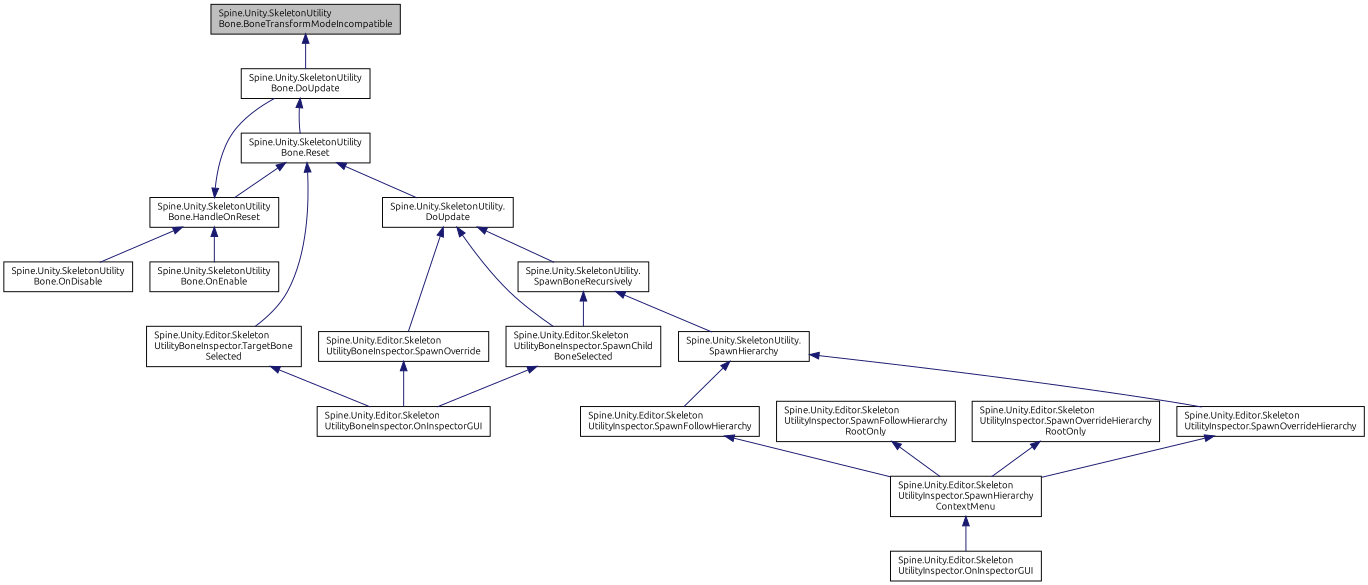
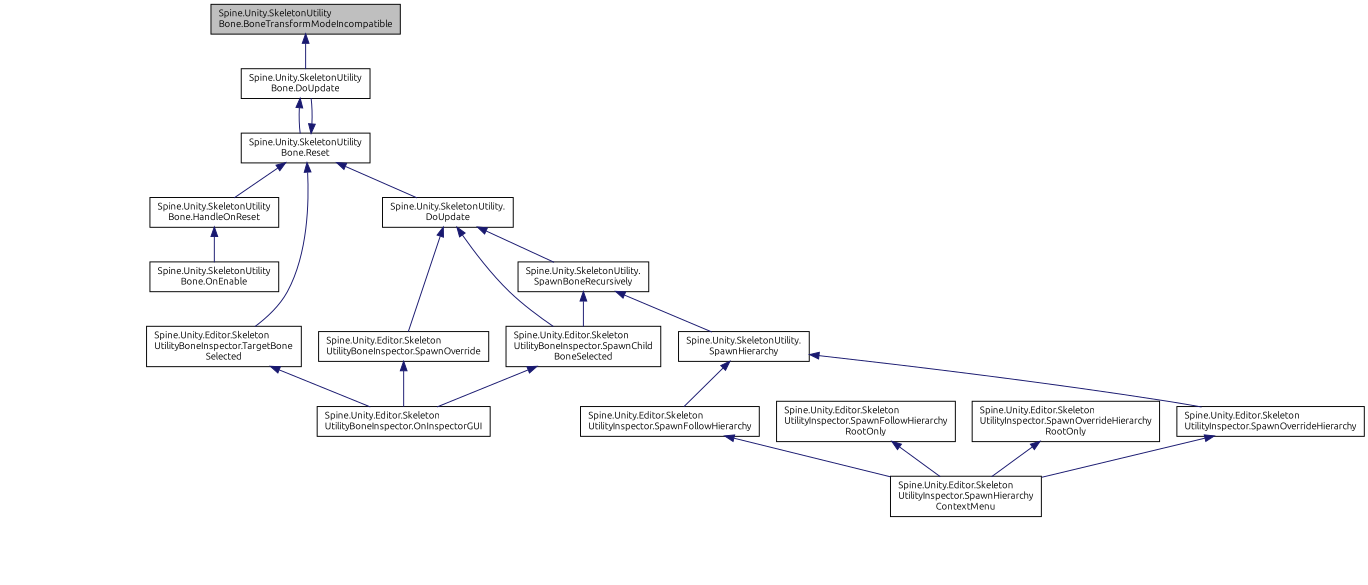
(232, 134) -> (312, 111)
(68, 277) -> none
(966, 566) -> none
